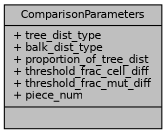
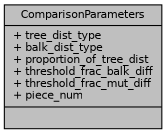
(81, 72) -> (83, 72)
